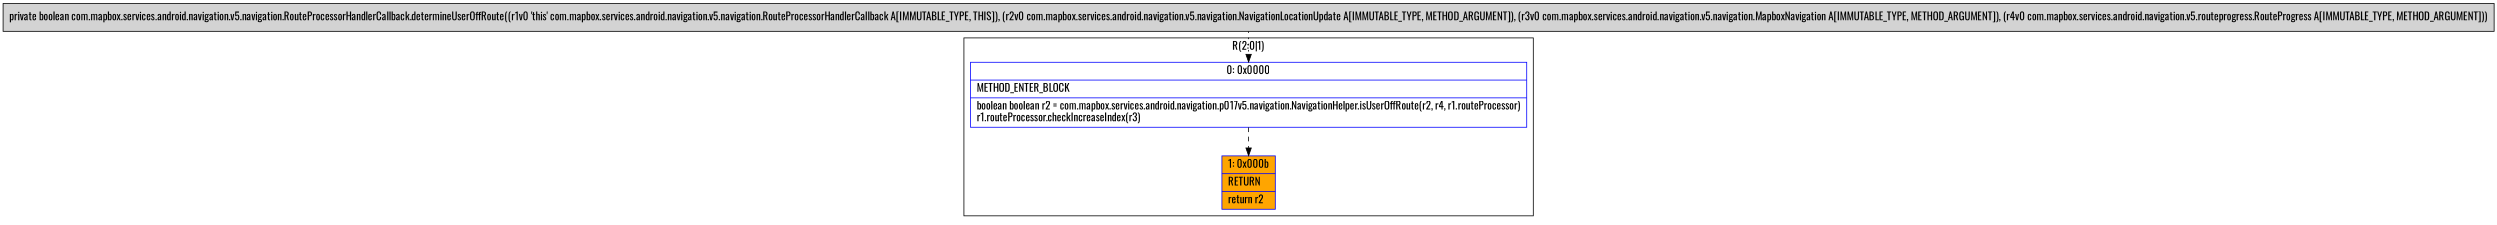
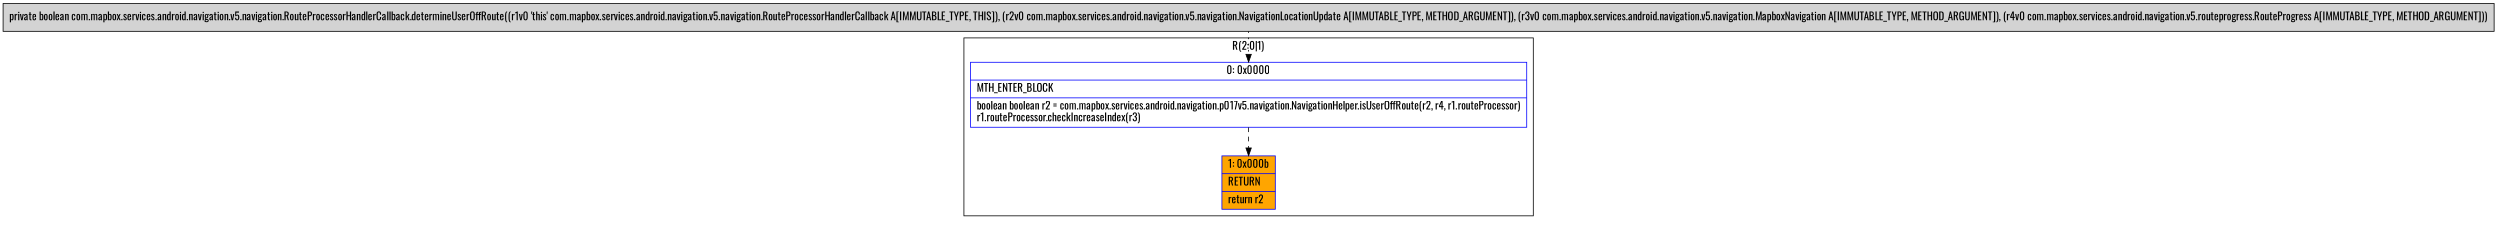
(1023, 89) -> (1015, 89)
